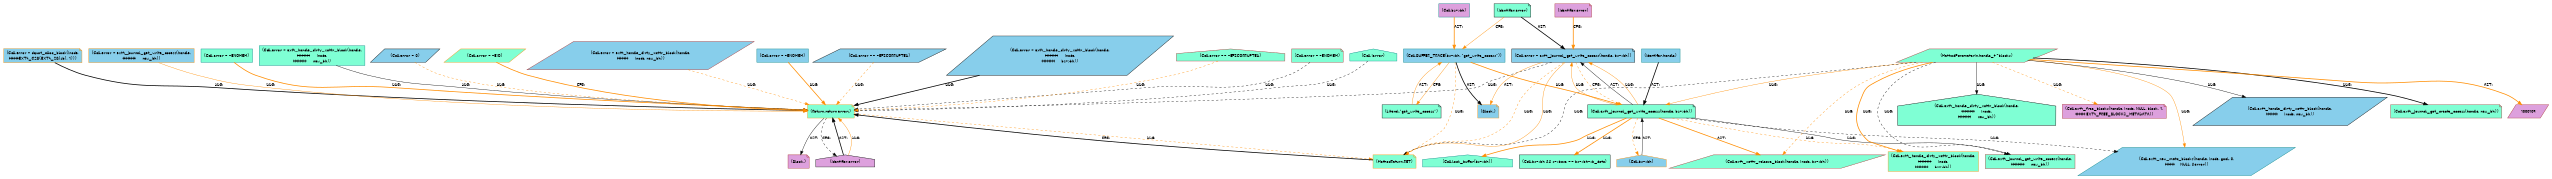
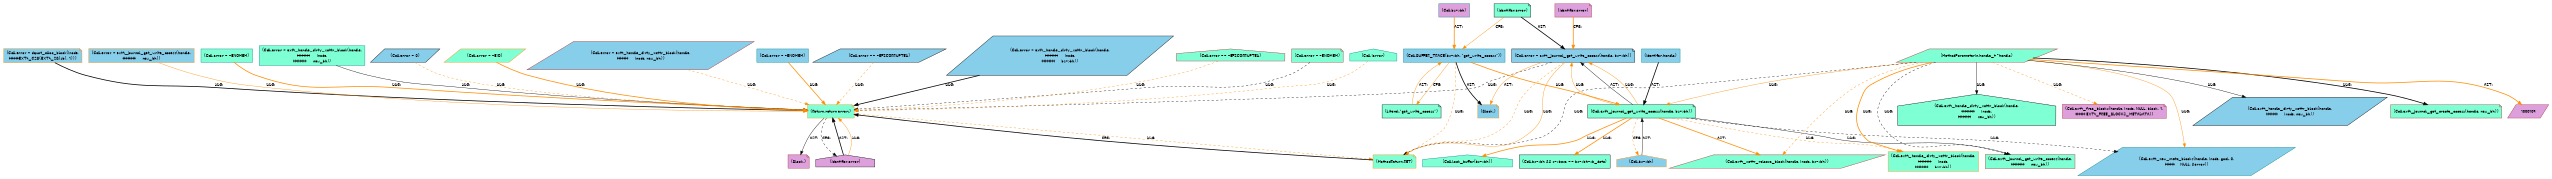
(1977, 56) -> (1977, 56)
(581, 85) -> (581, 85)
(1591, 87) -> none
(1116, 101) -> (1116, 101)
